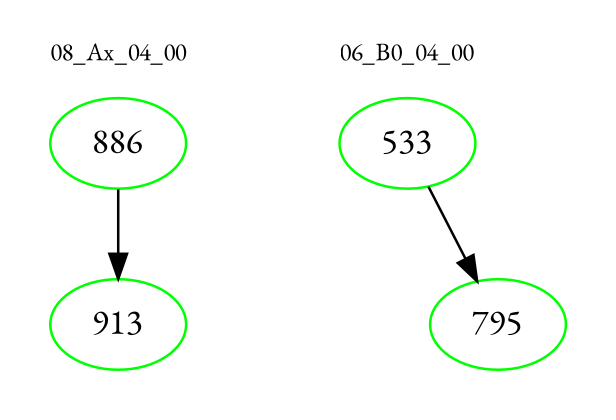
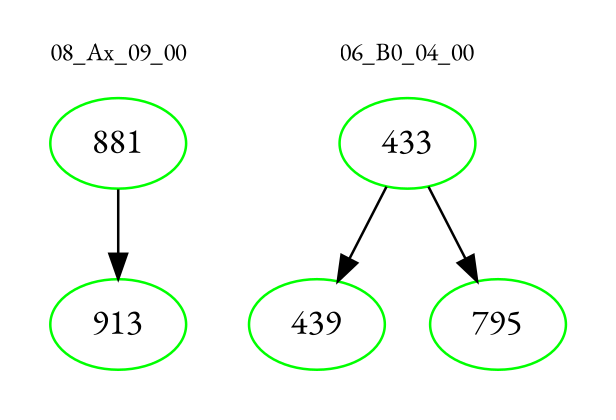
(119, 54) -> (119, 54)
(118, 143) -> (118, 143)
(407, 143) -> (407, 143)
none -> (317, 324)
